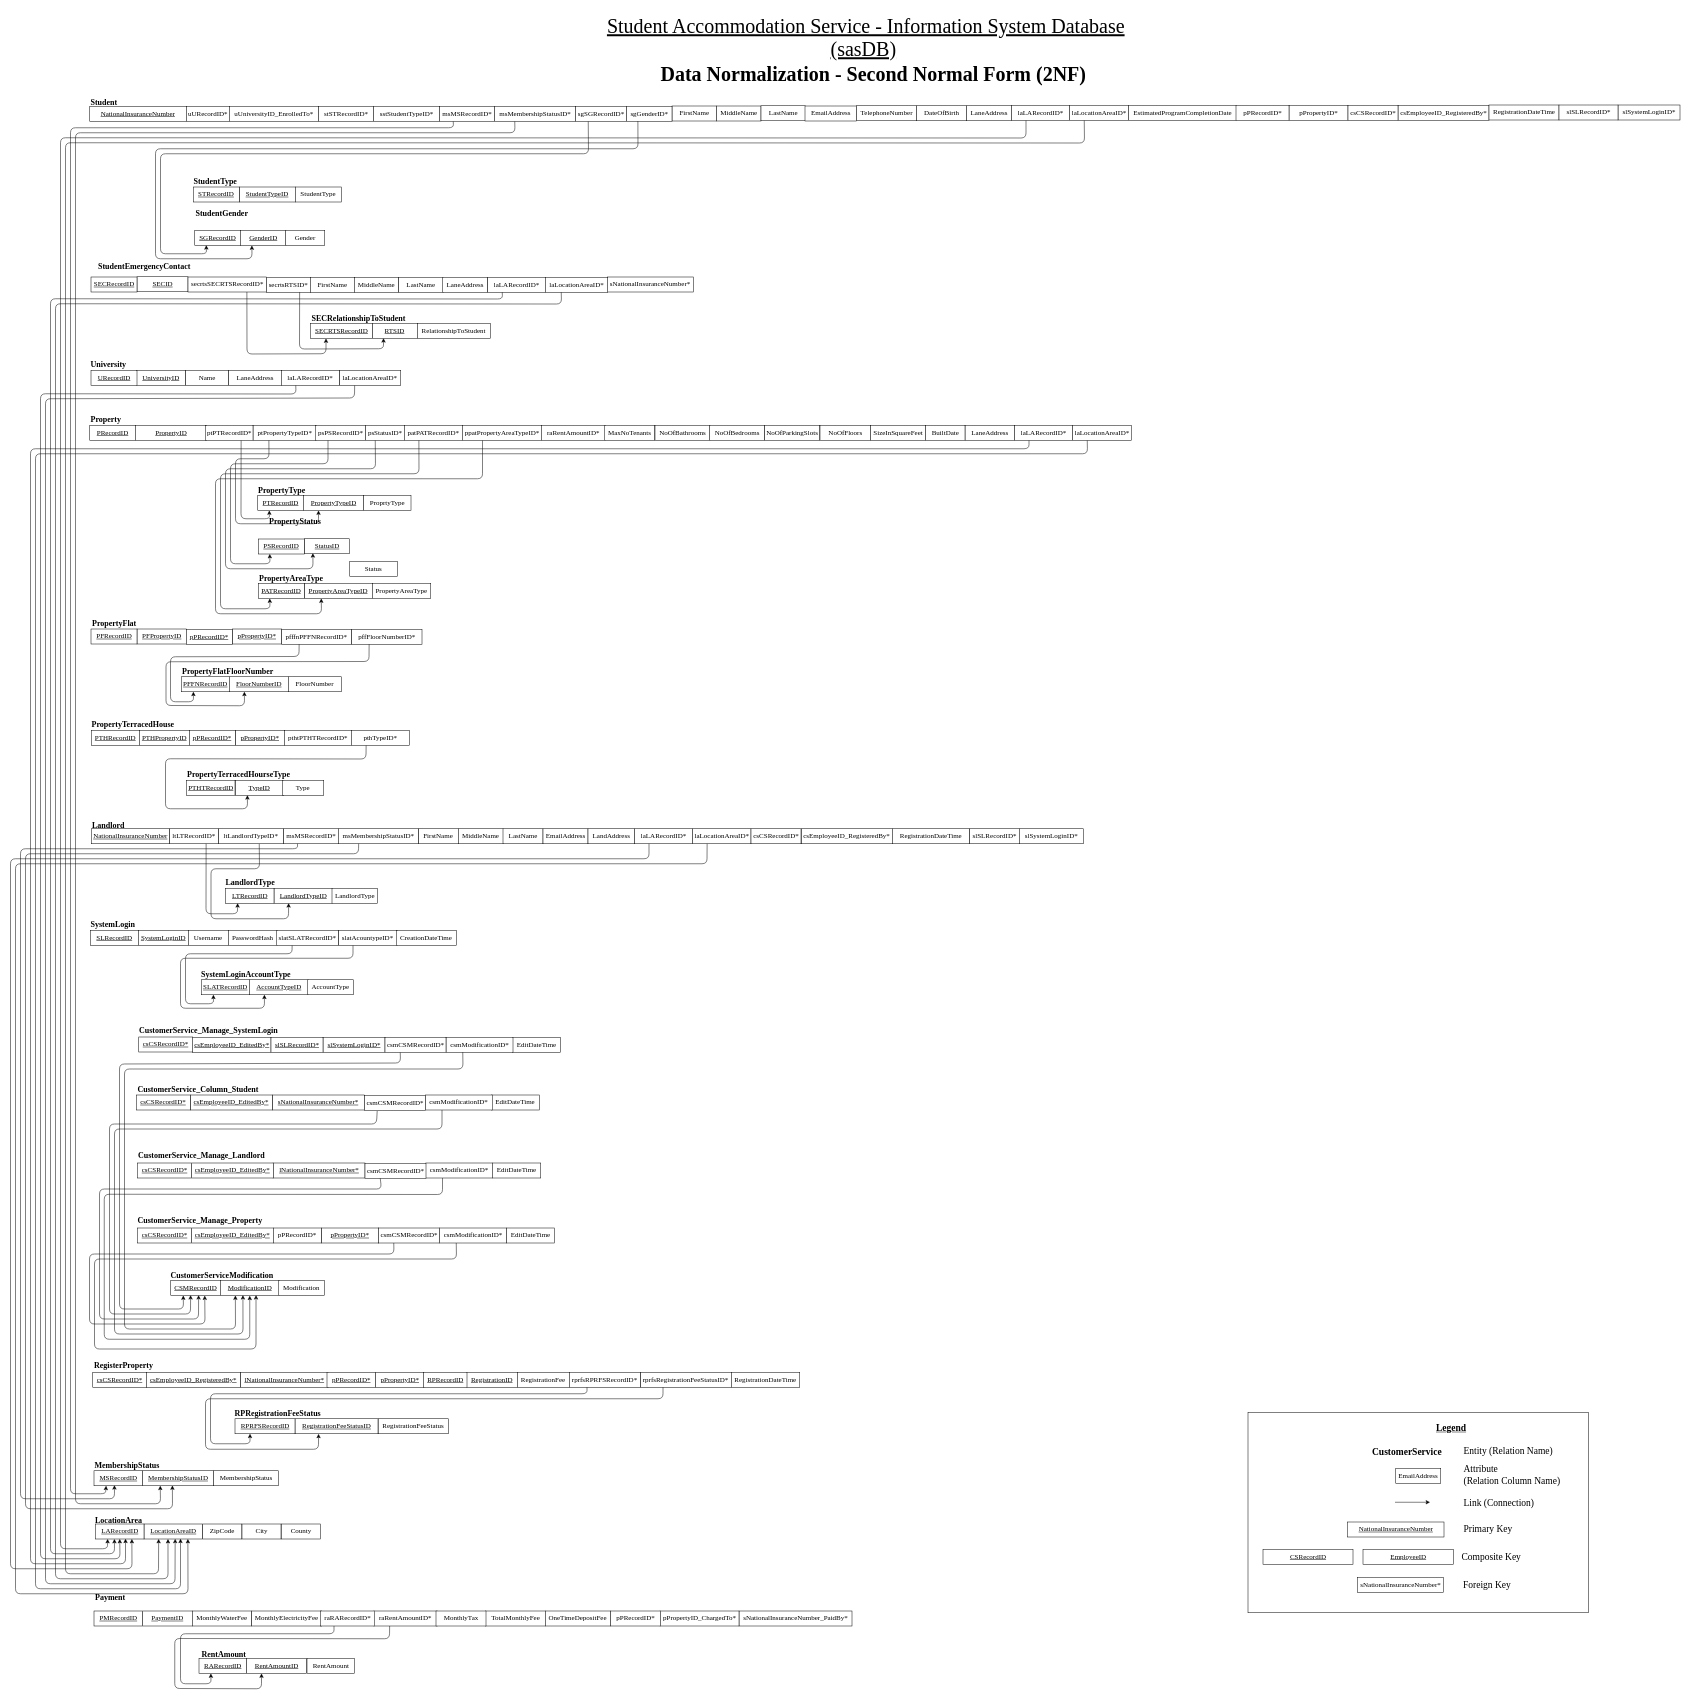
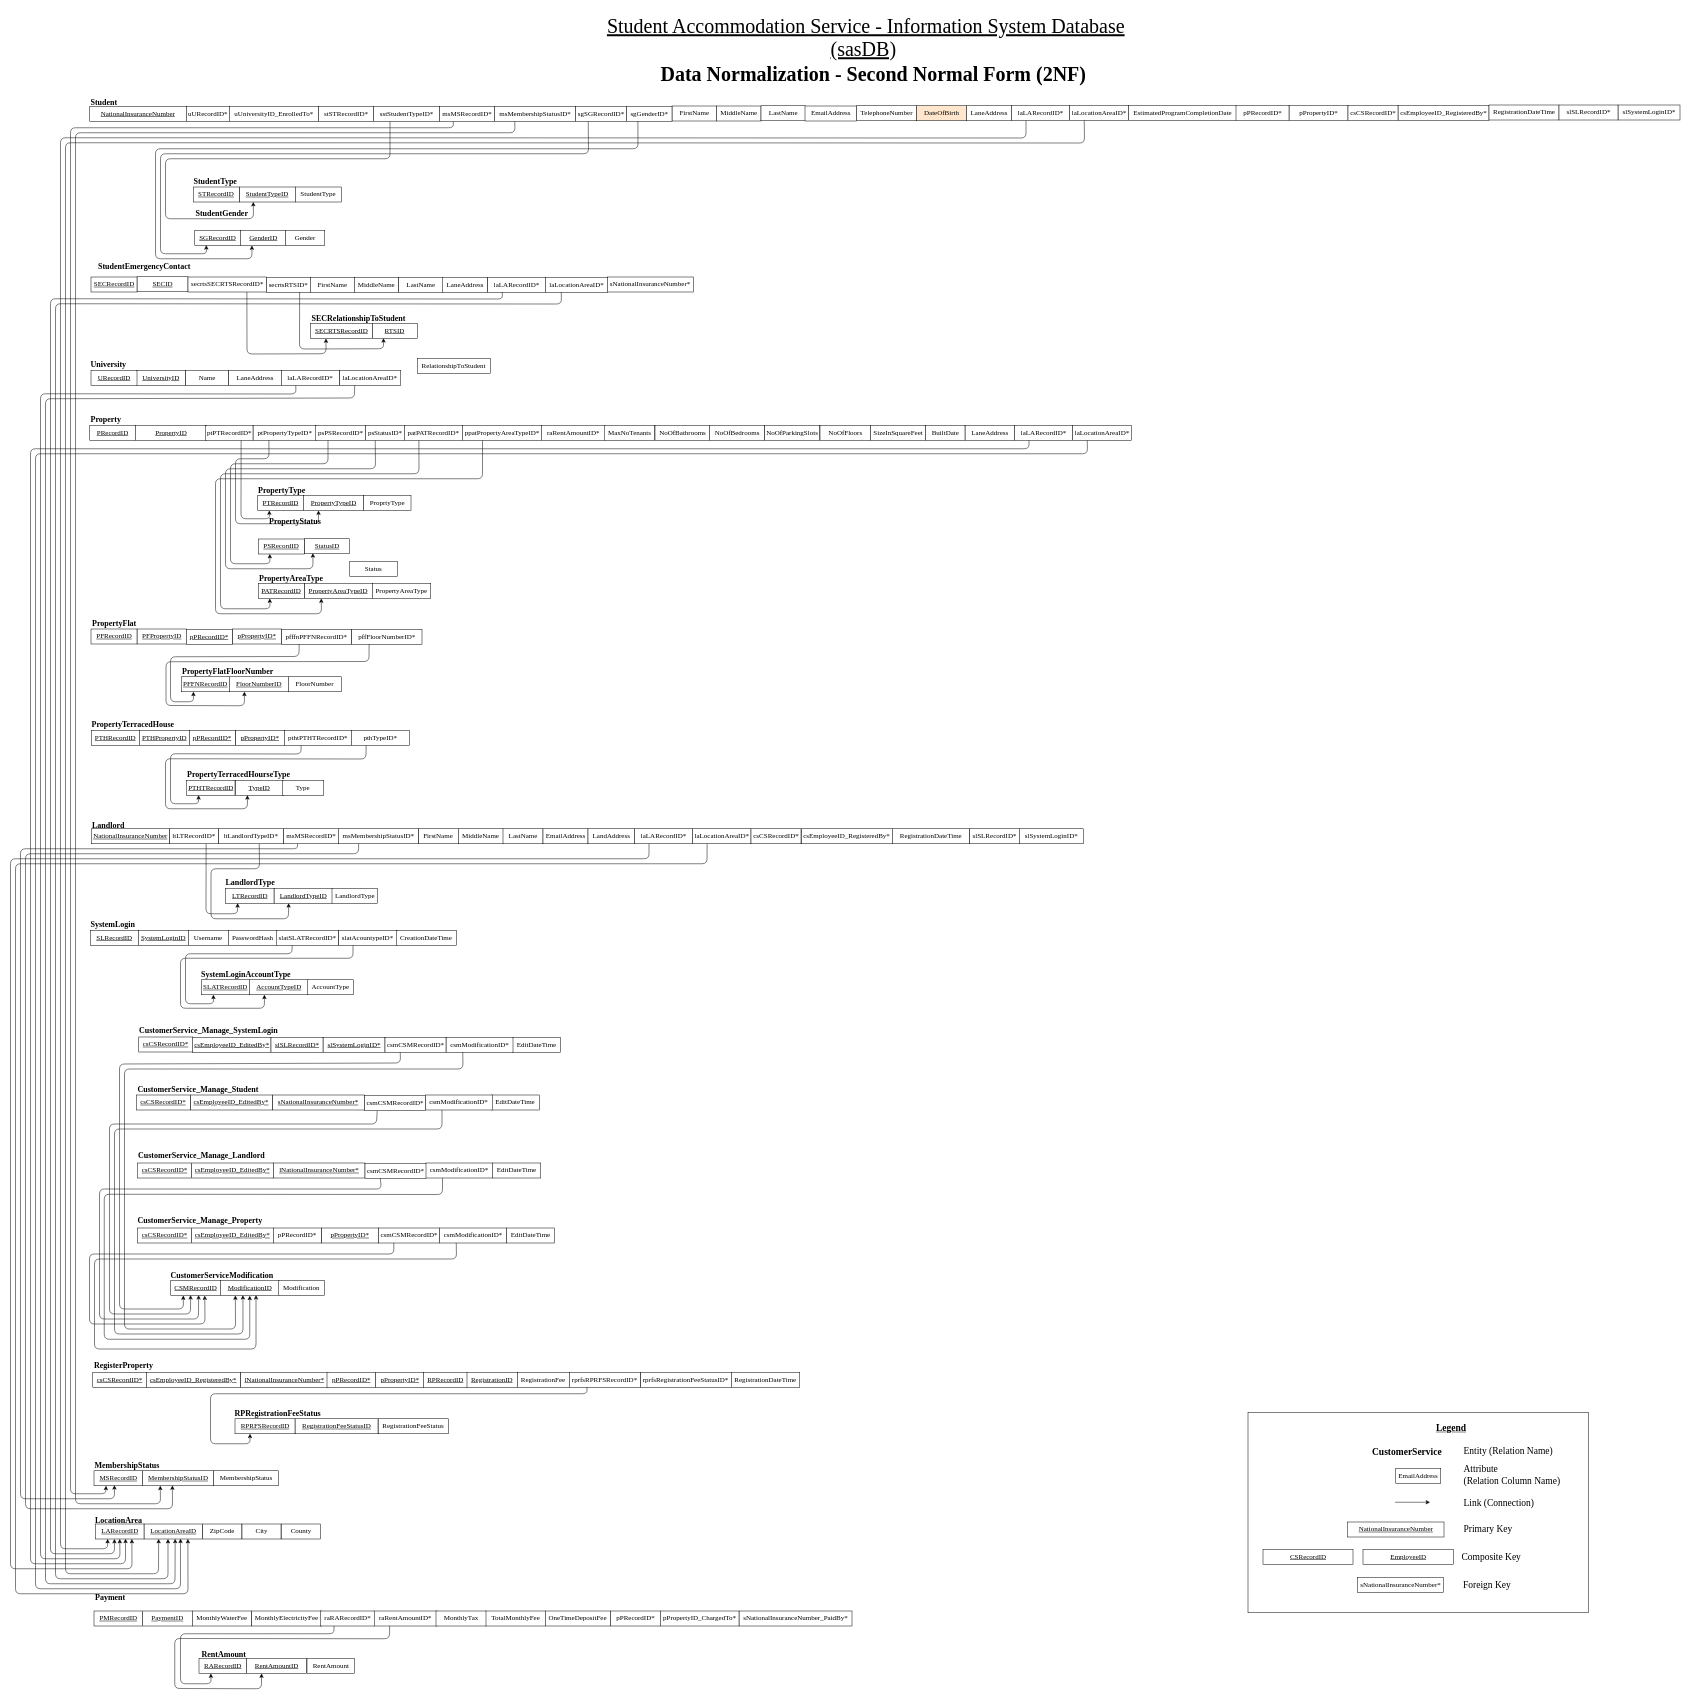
(942, 113) -> (942, 113)
none -> (167, 160)
(454, 331) -> (454, 366)
none -> (172, 755)
(203, 1089) -> (204, 1089)
(318, 1445) -> none
